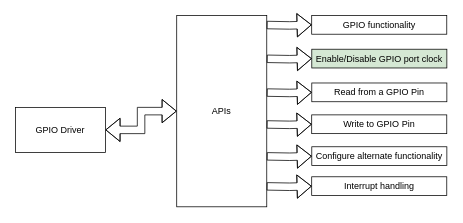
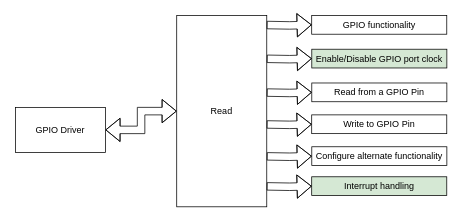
(222, 111) -> (222, 111)
(379, 186) -> (379, 186)
